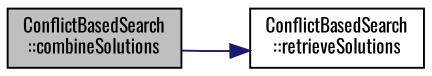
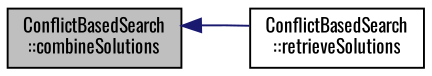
(206, 51) -> (225, 25)
